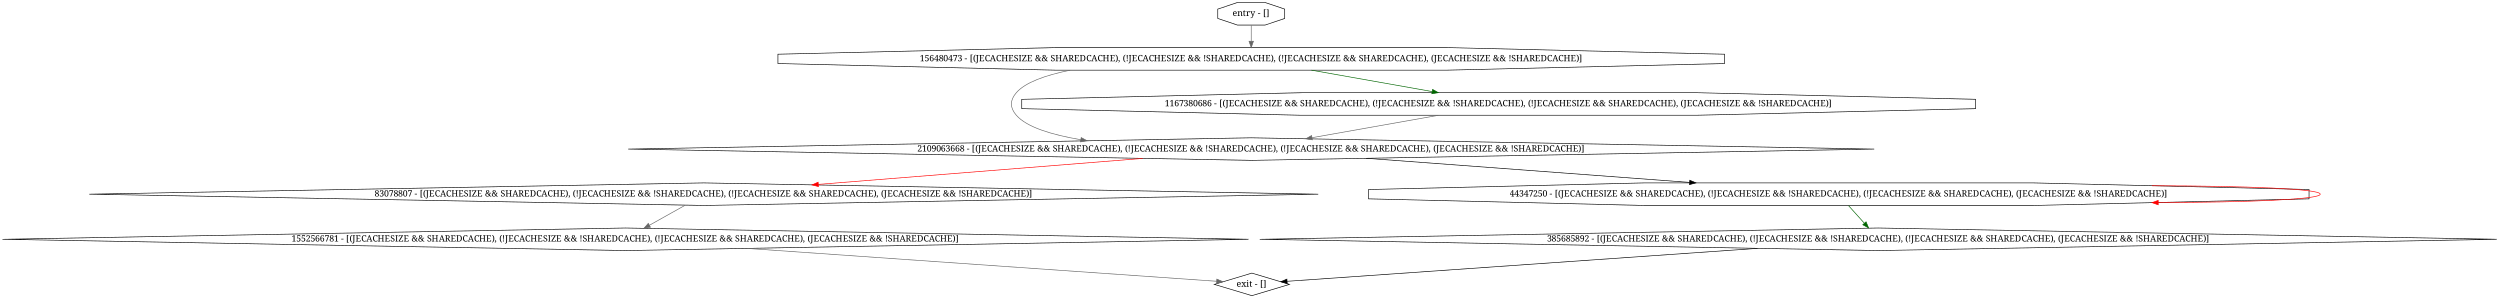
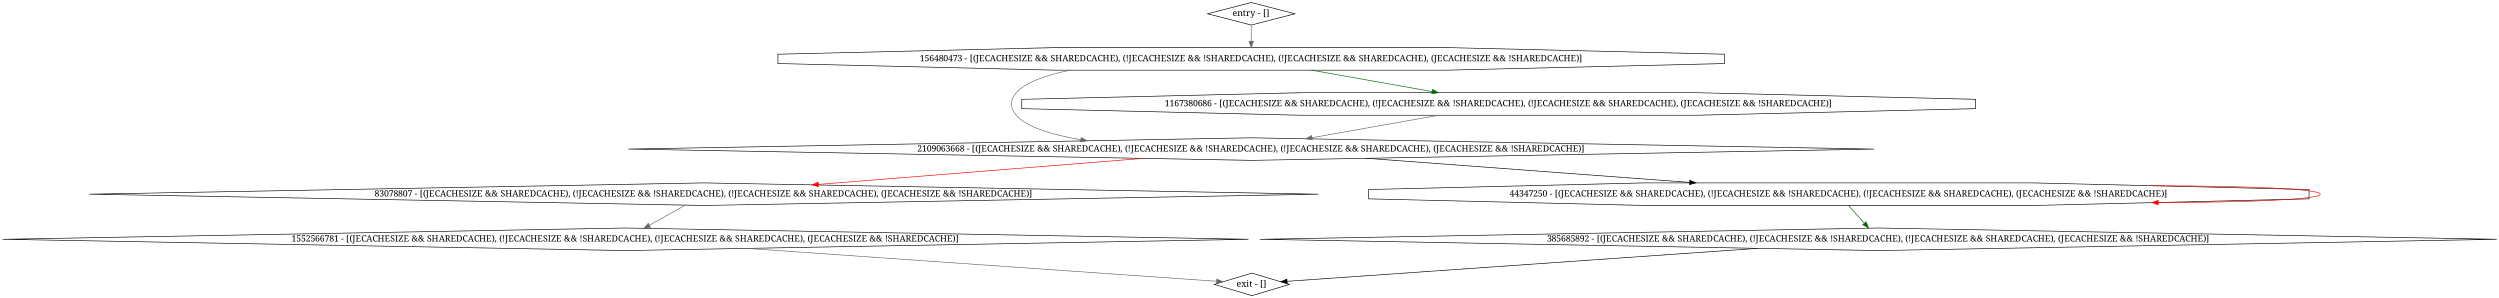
(1251, 14) -> (1251, 14)
